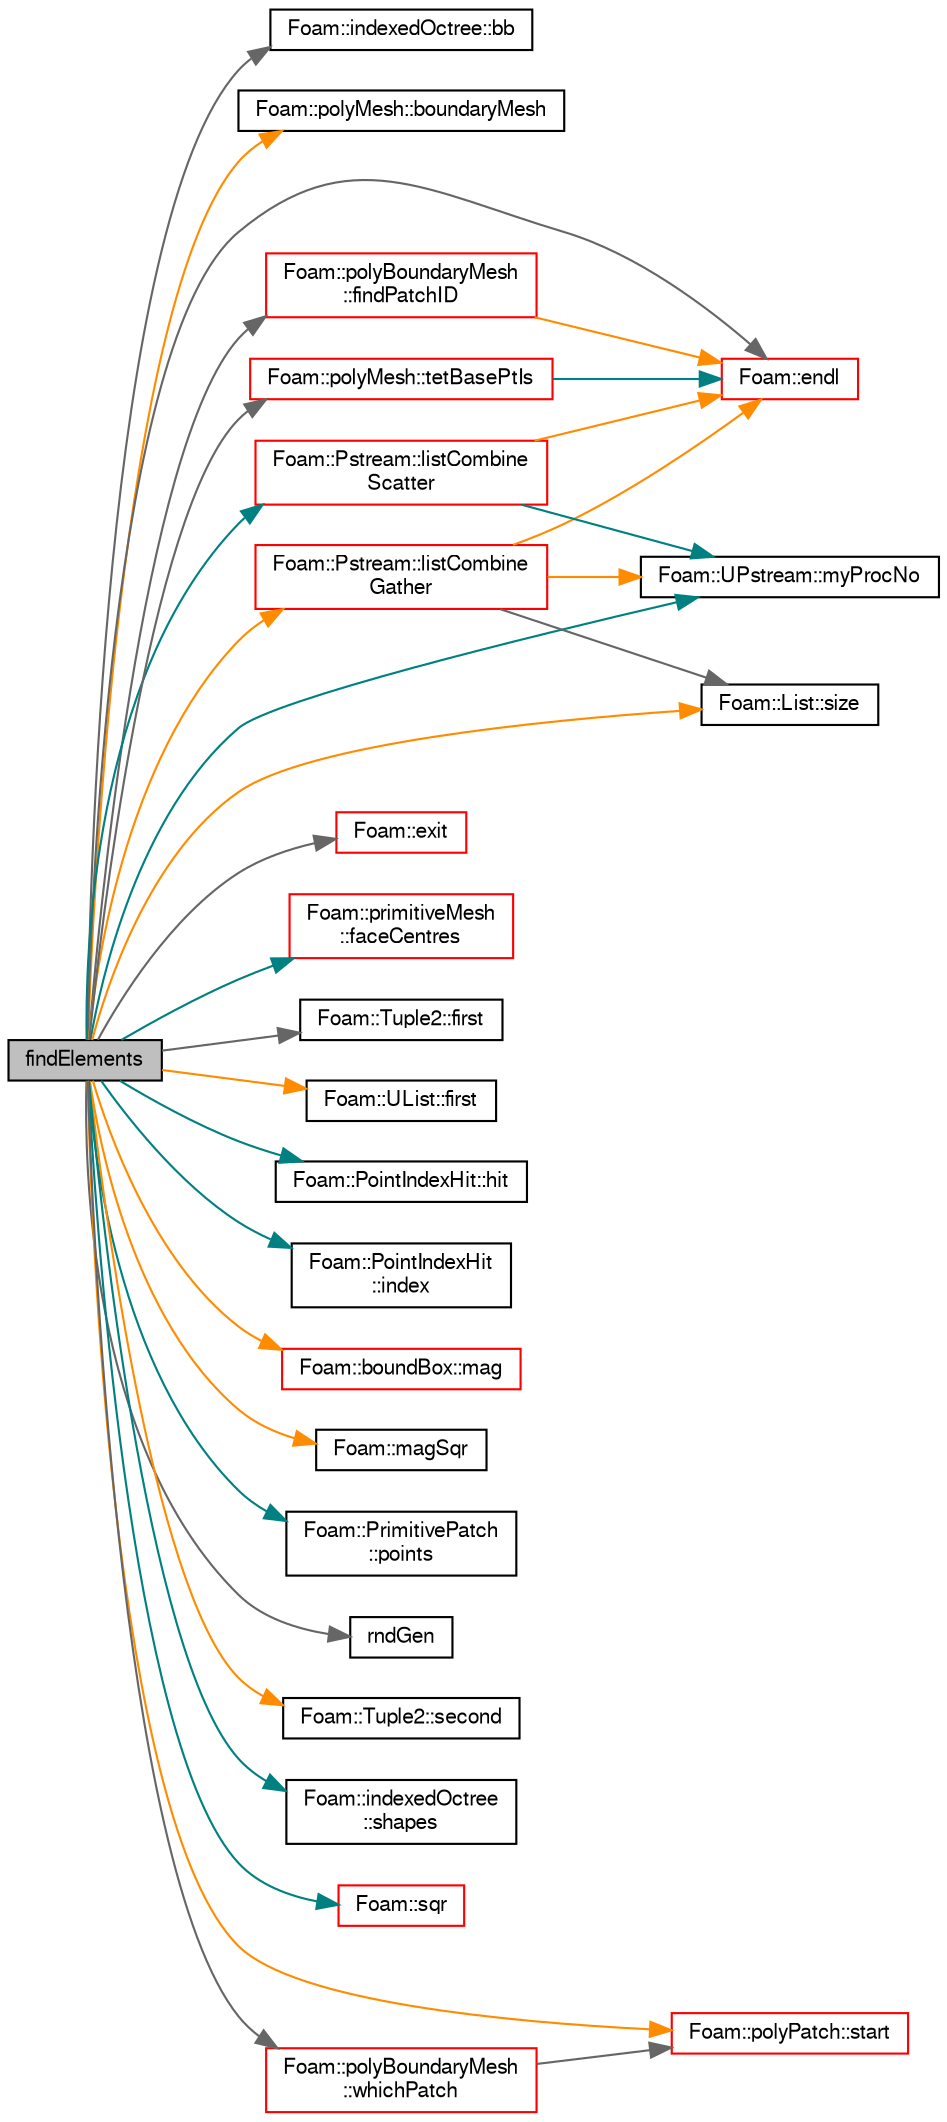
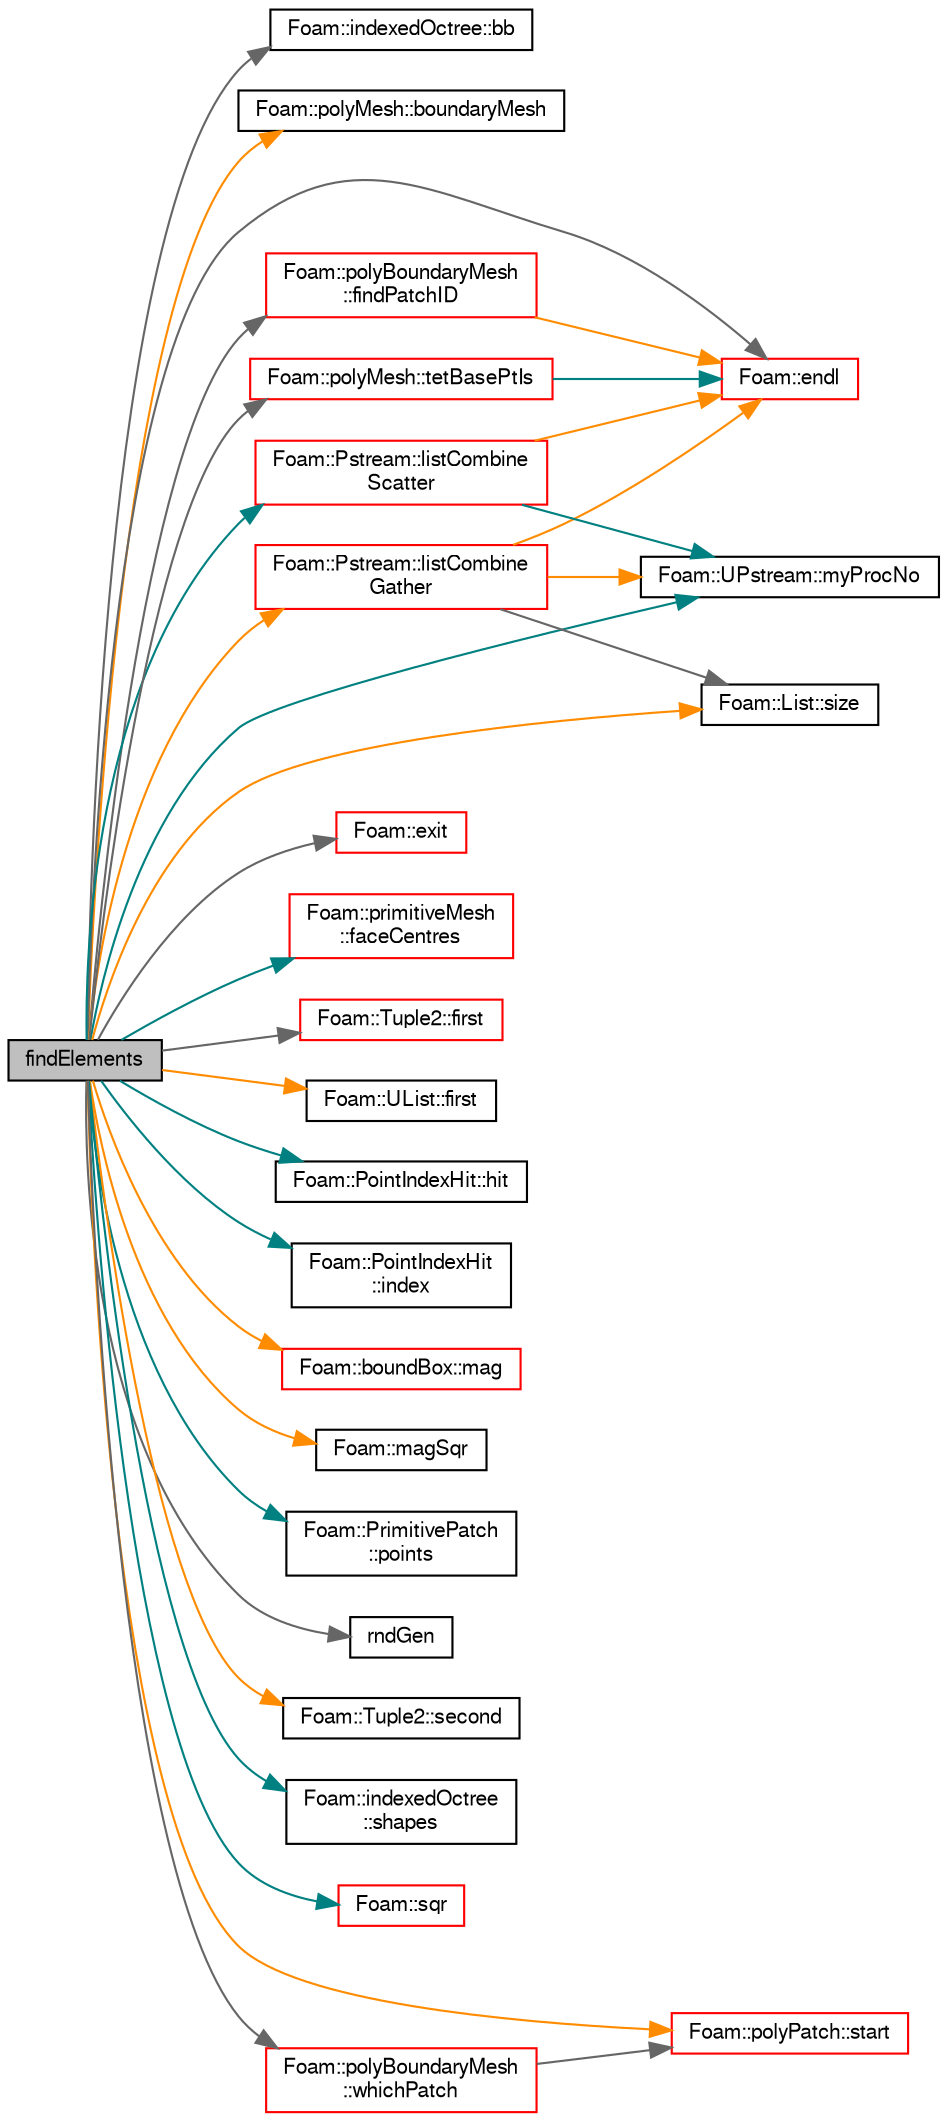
(401, 1020) -> (401, 1020)
